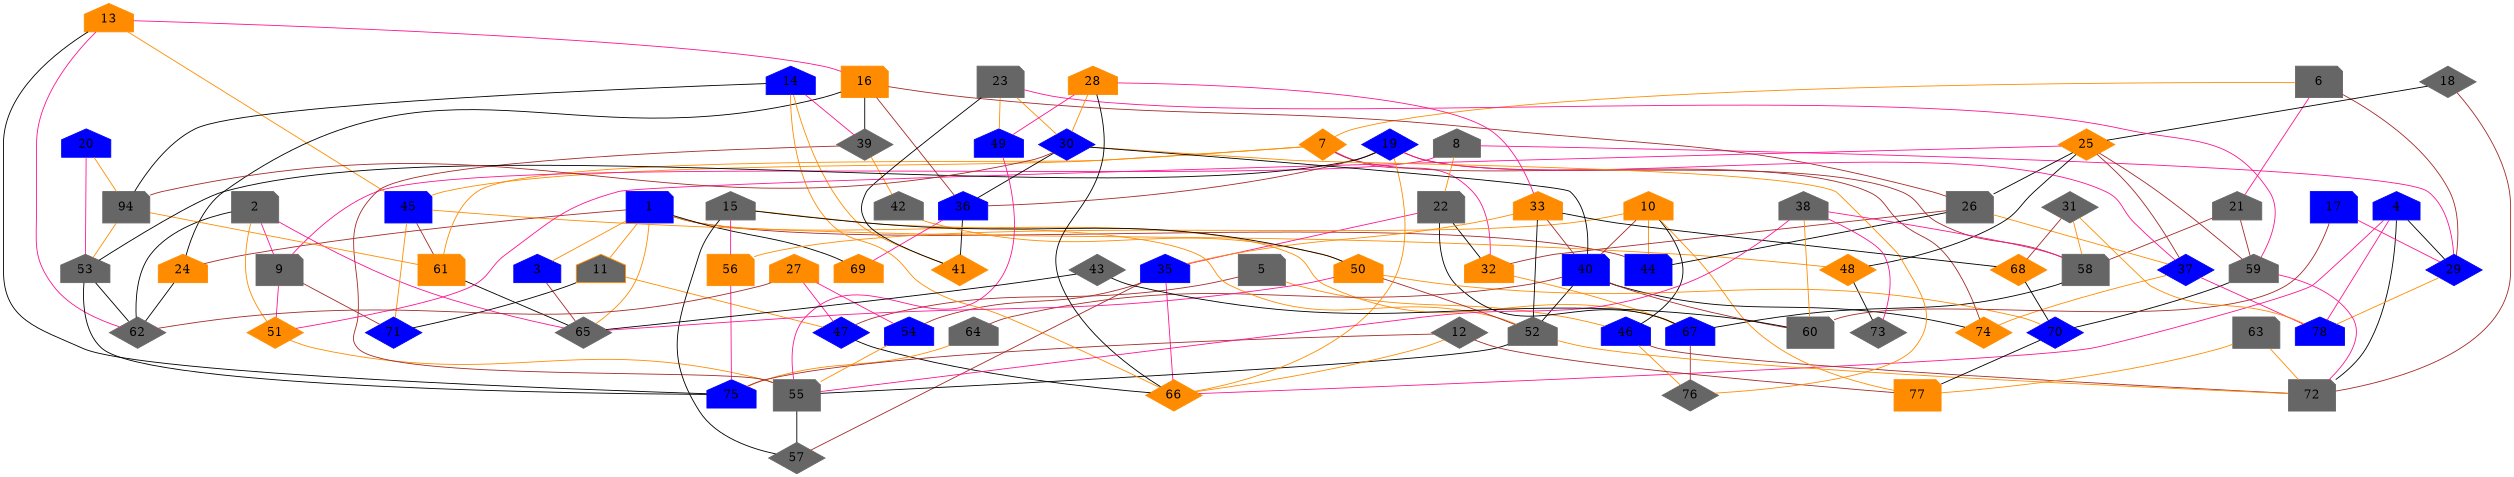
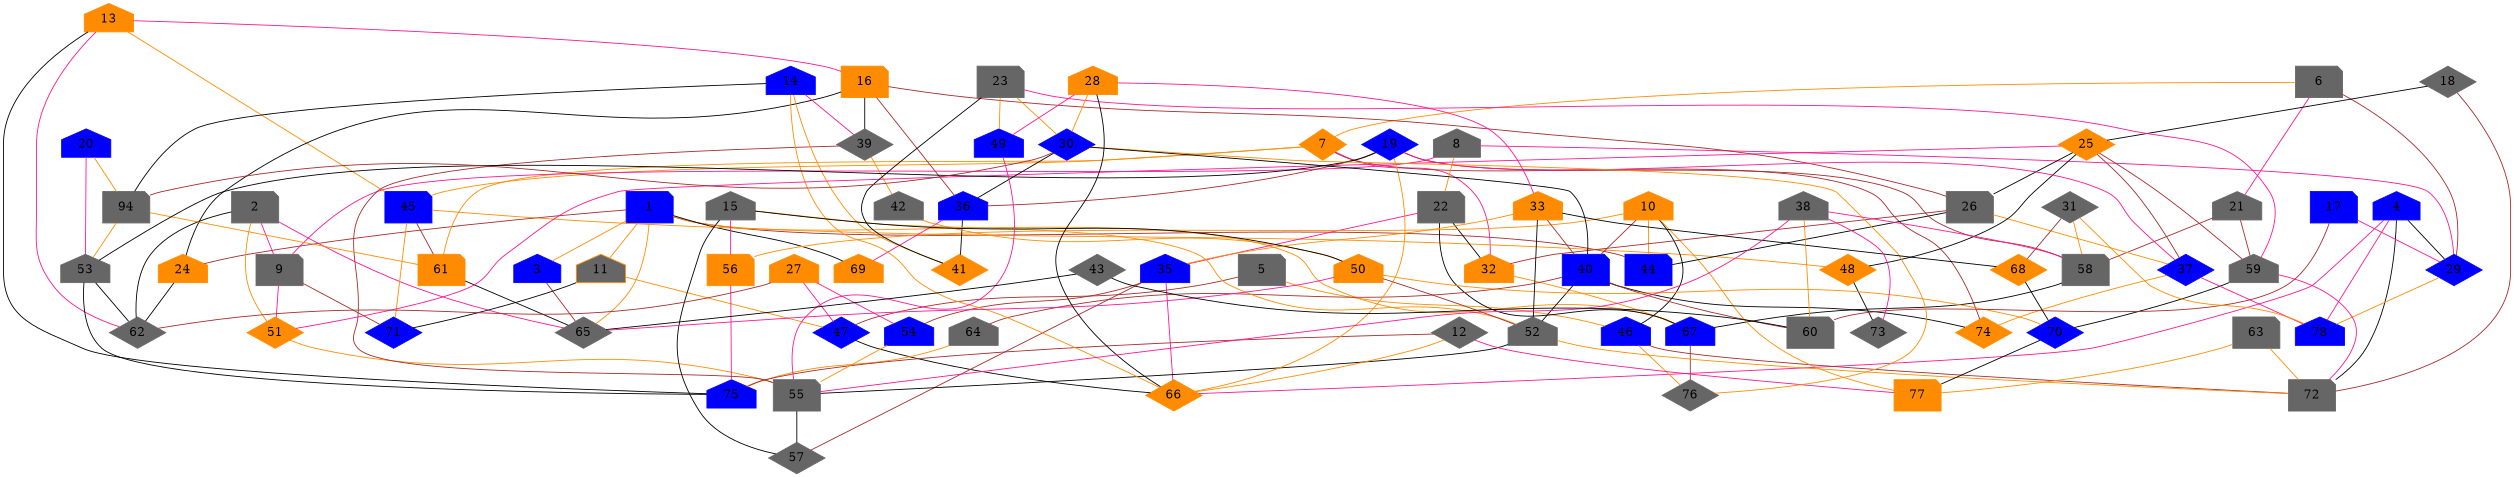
(1641, 369) -> (1641, 369)
